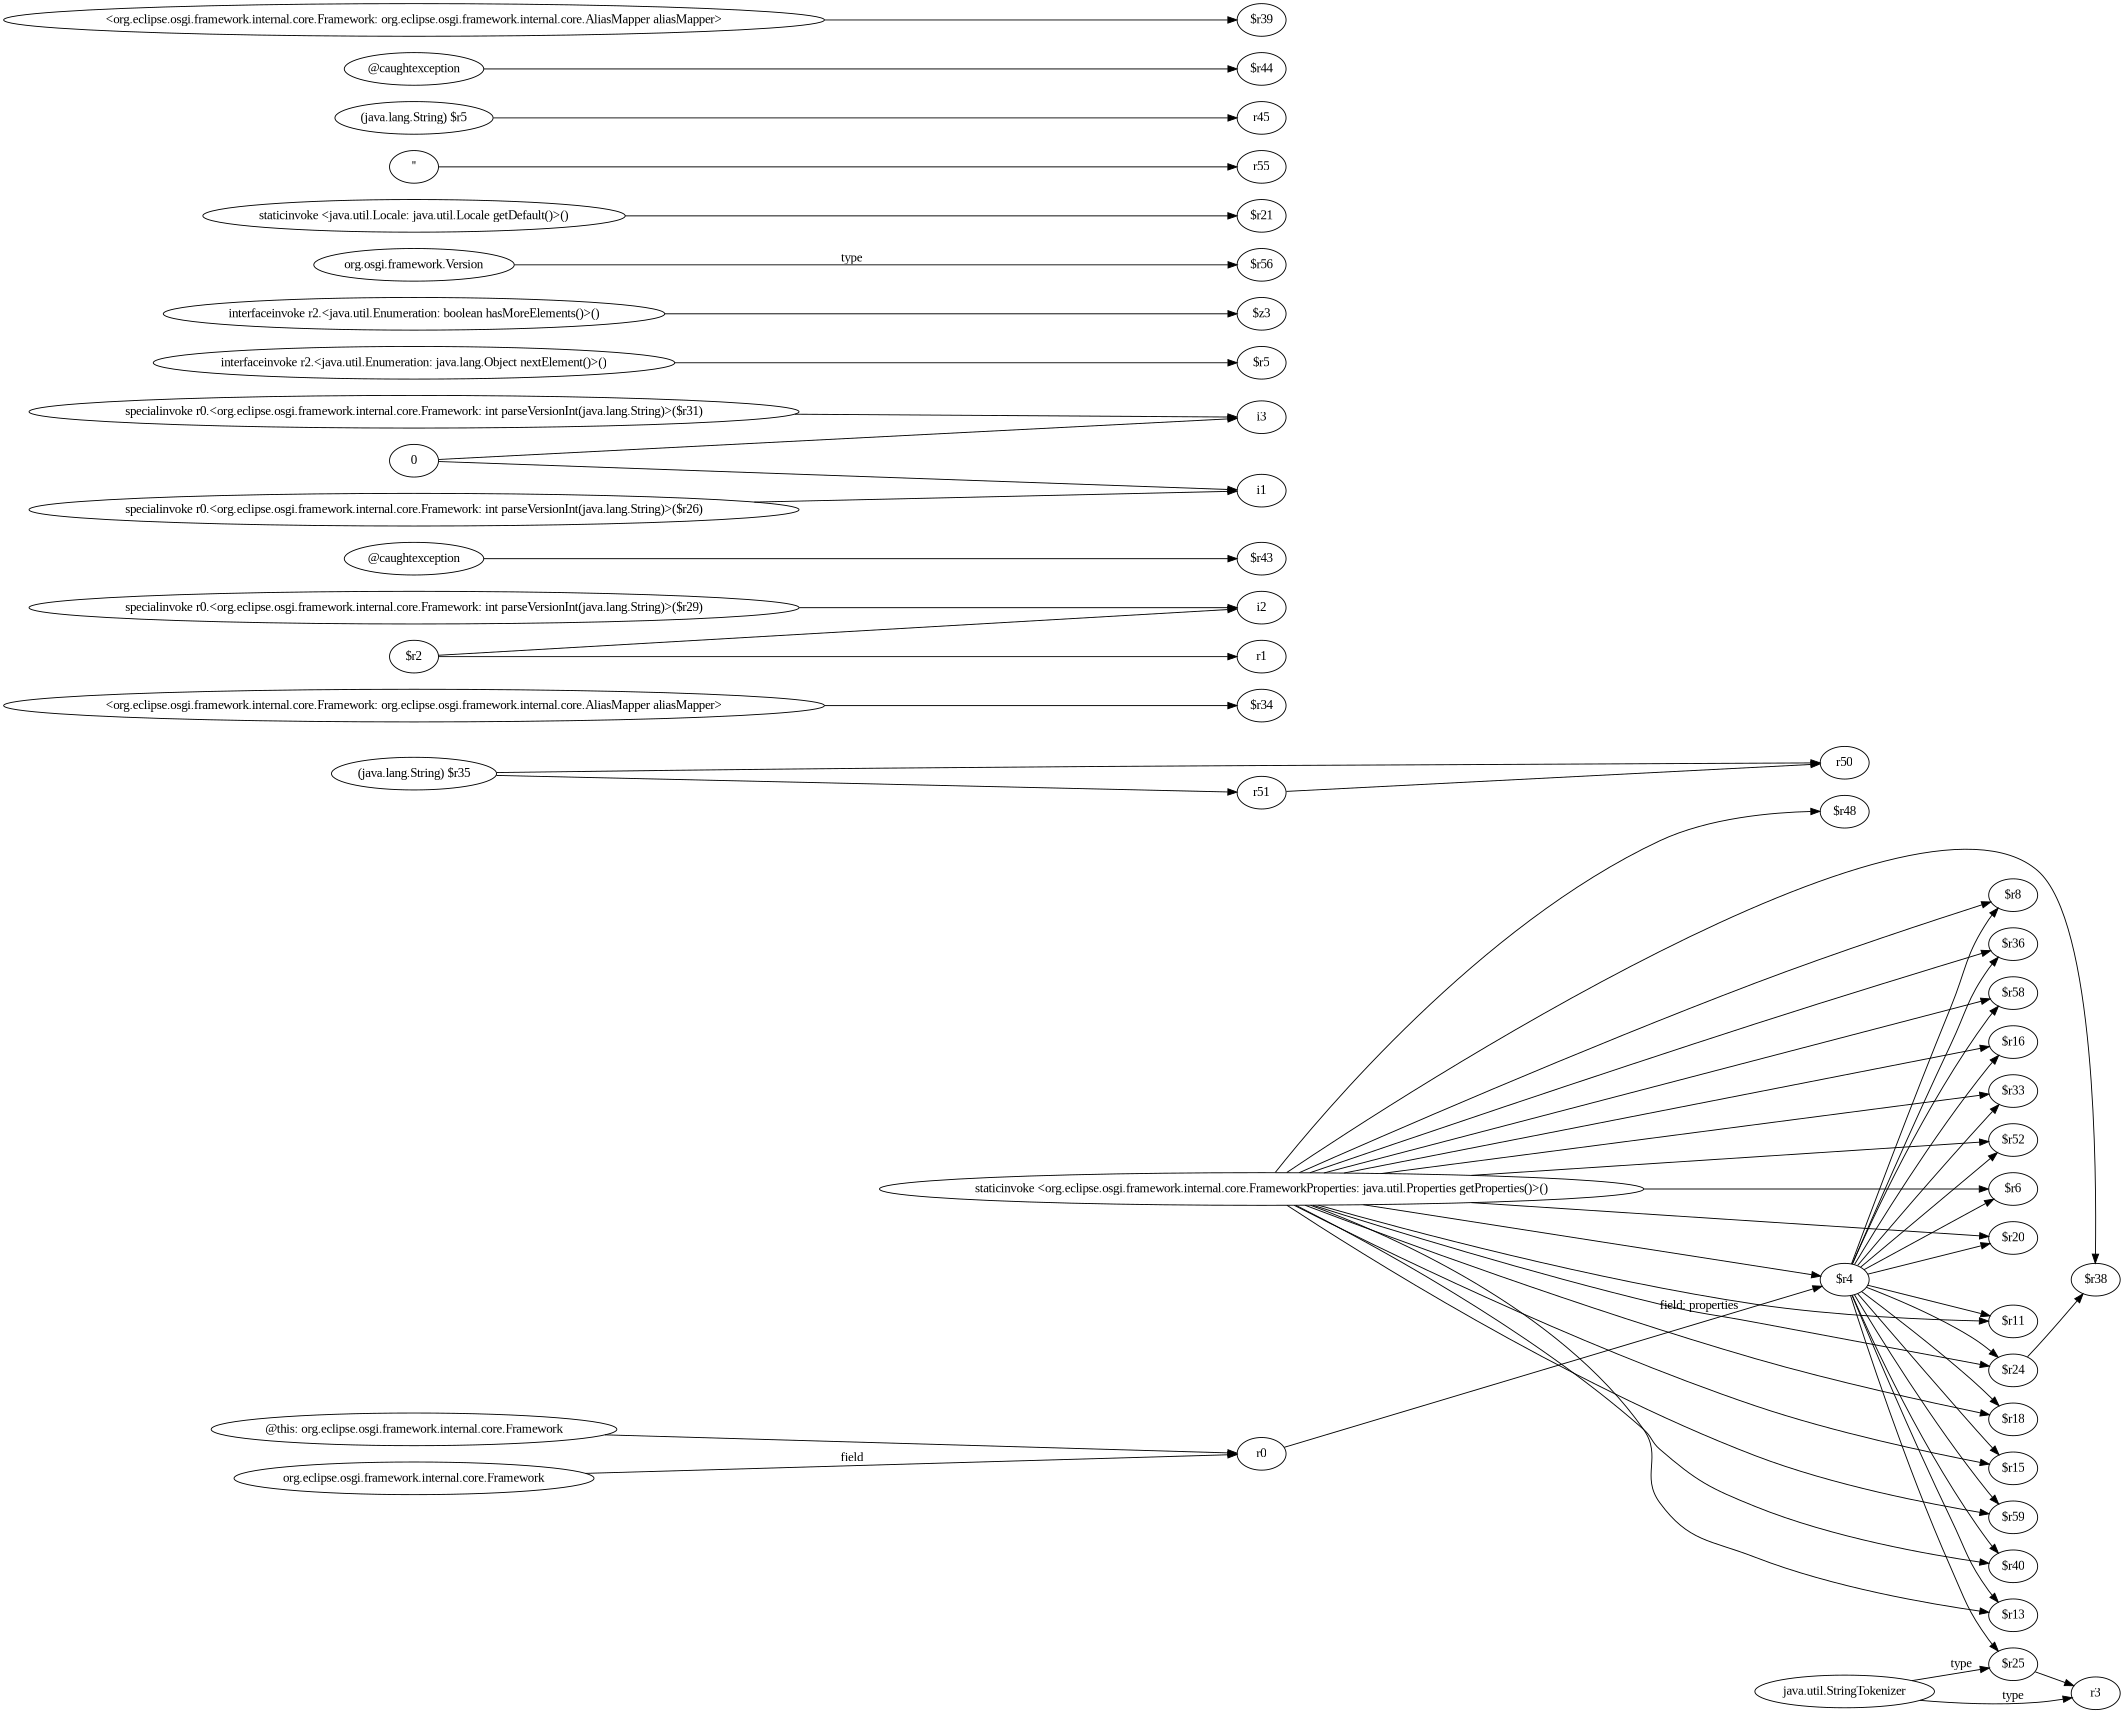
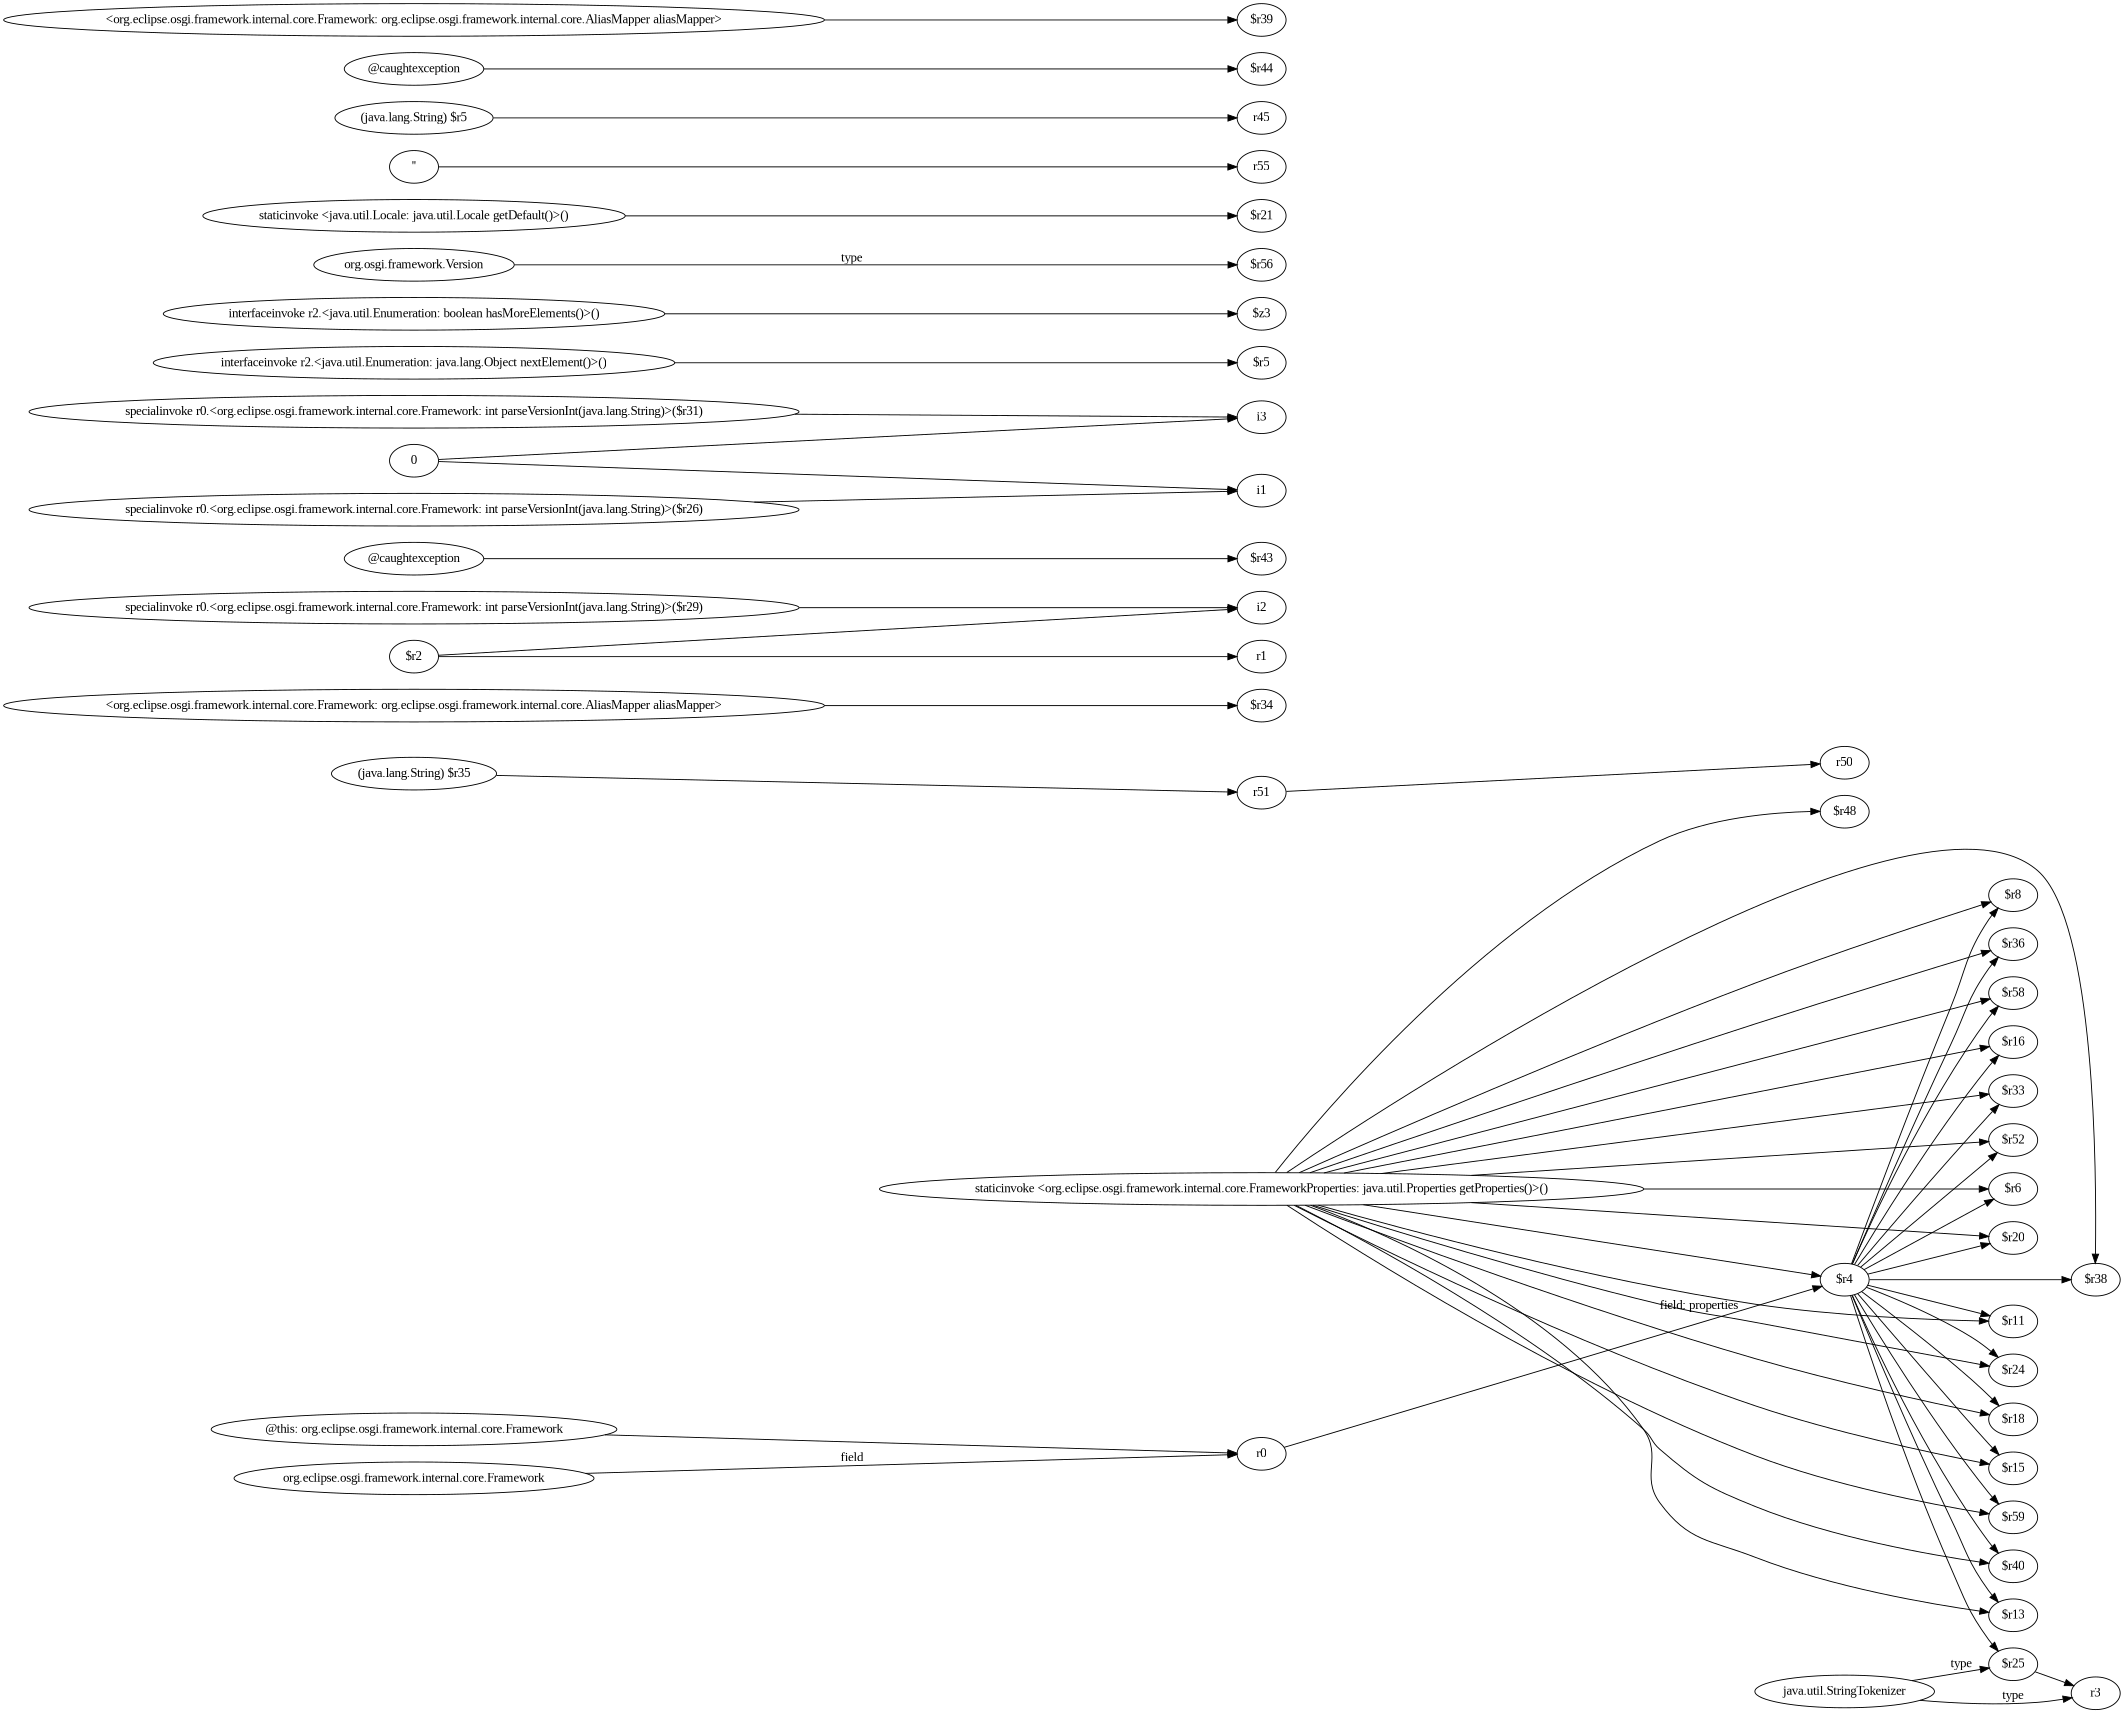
(1154, 766) -> none
(2053, 1329) -> (1966, 1280)
